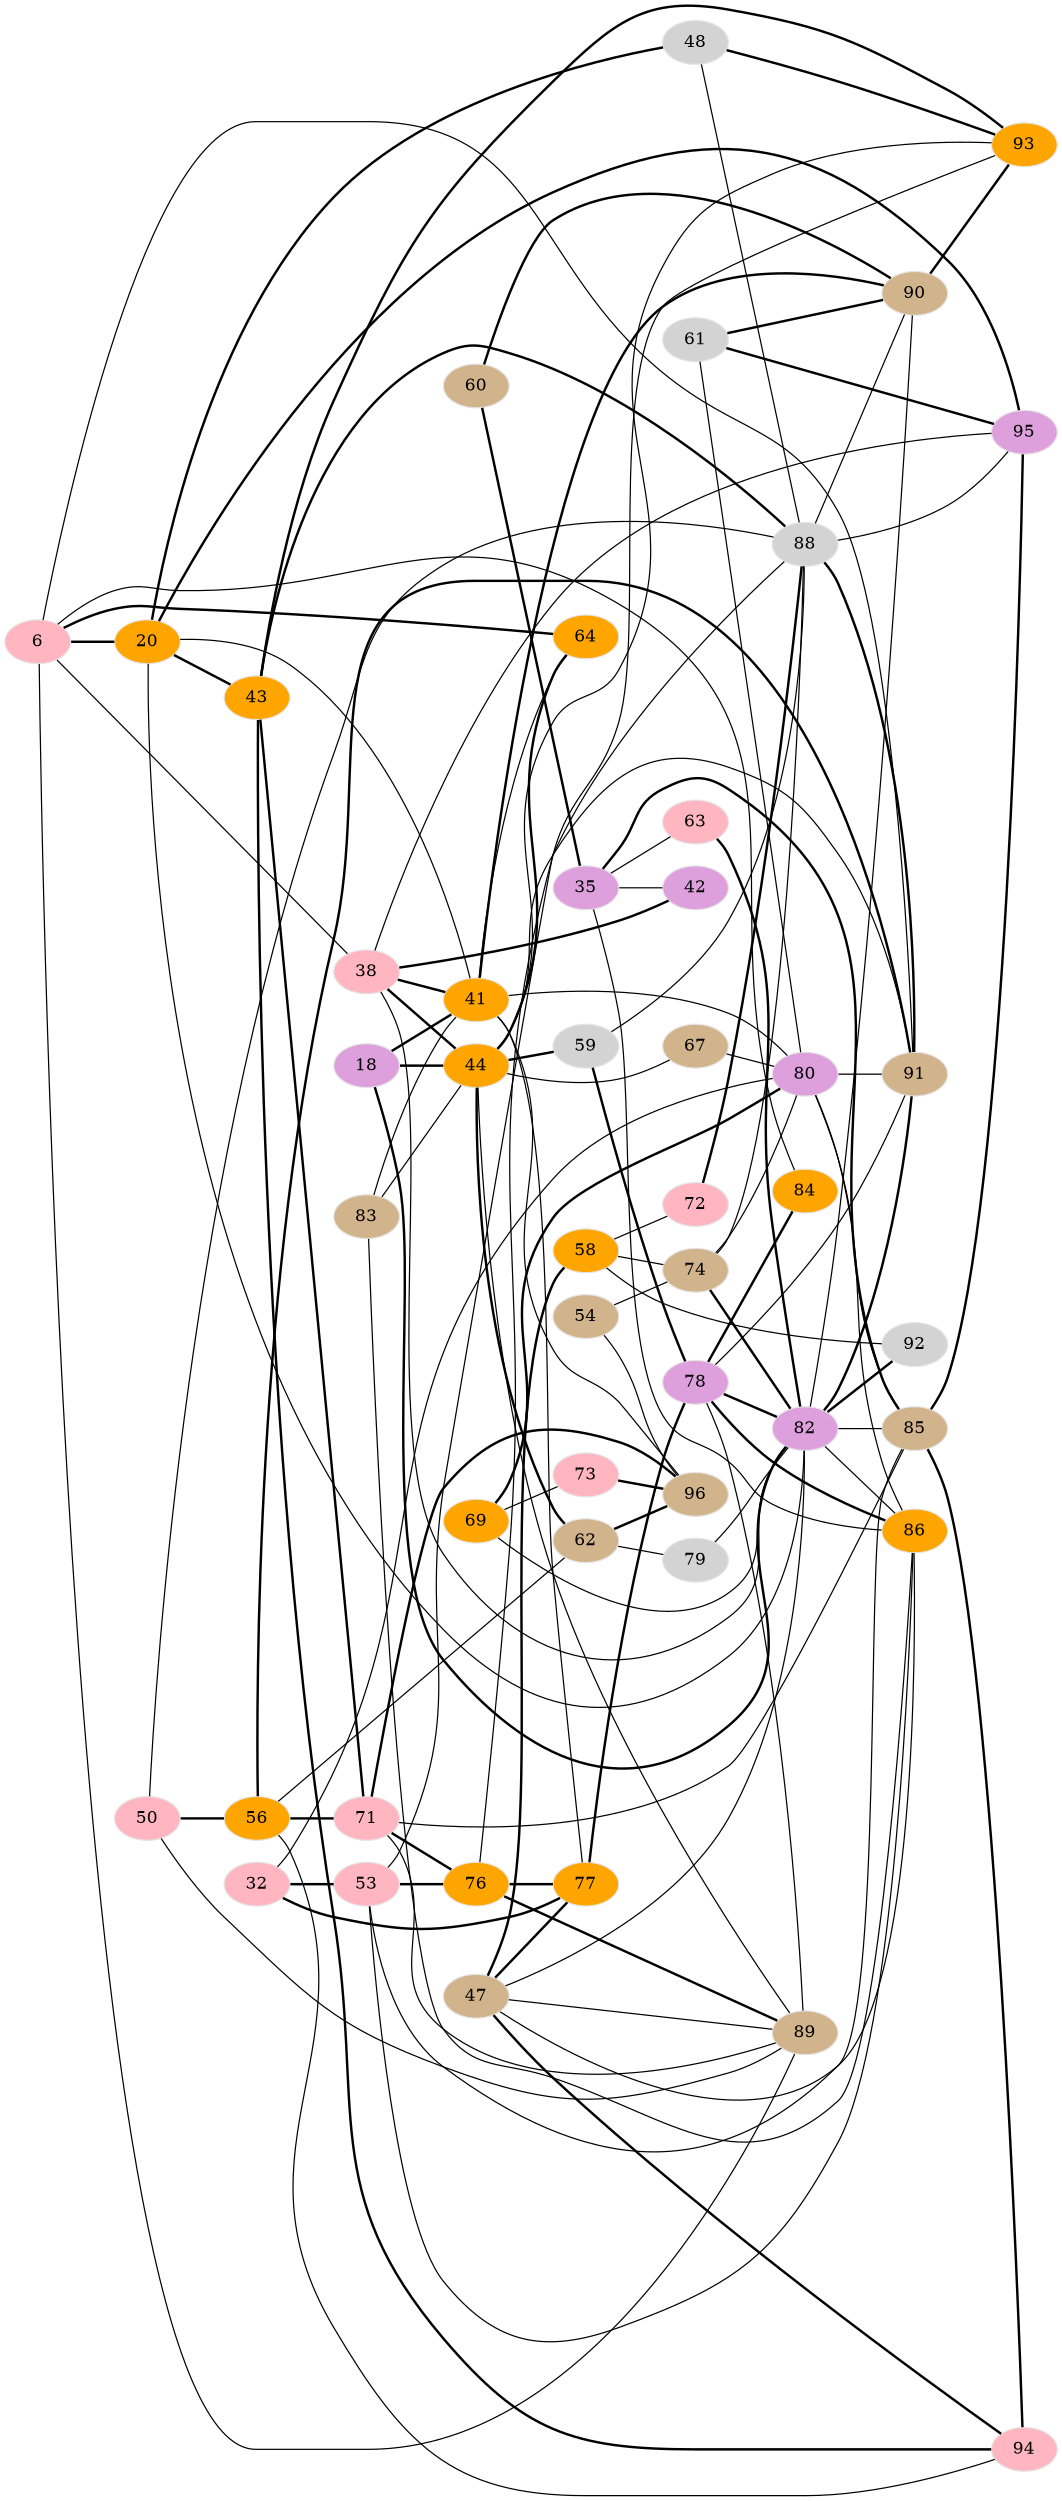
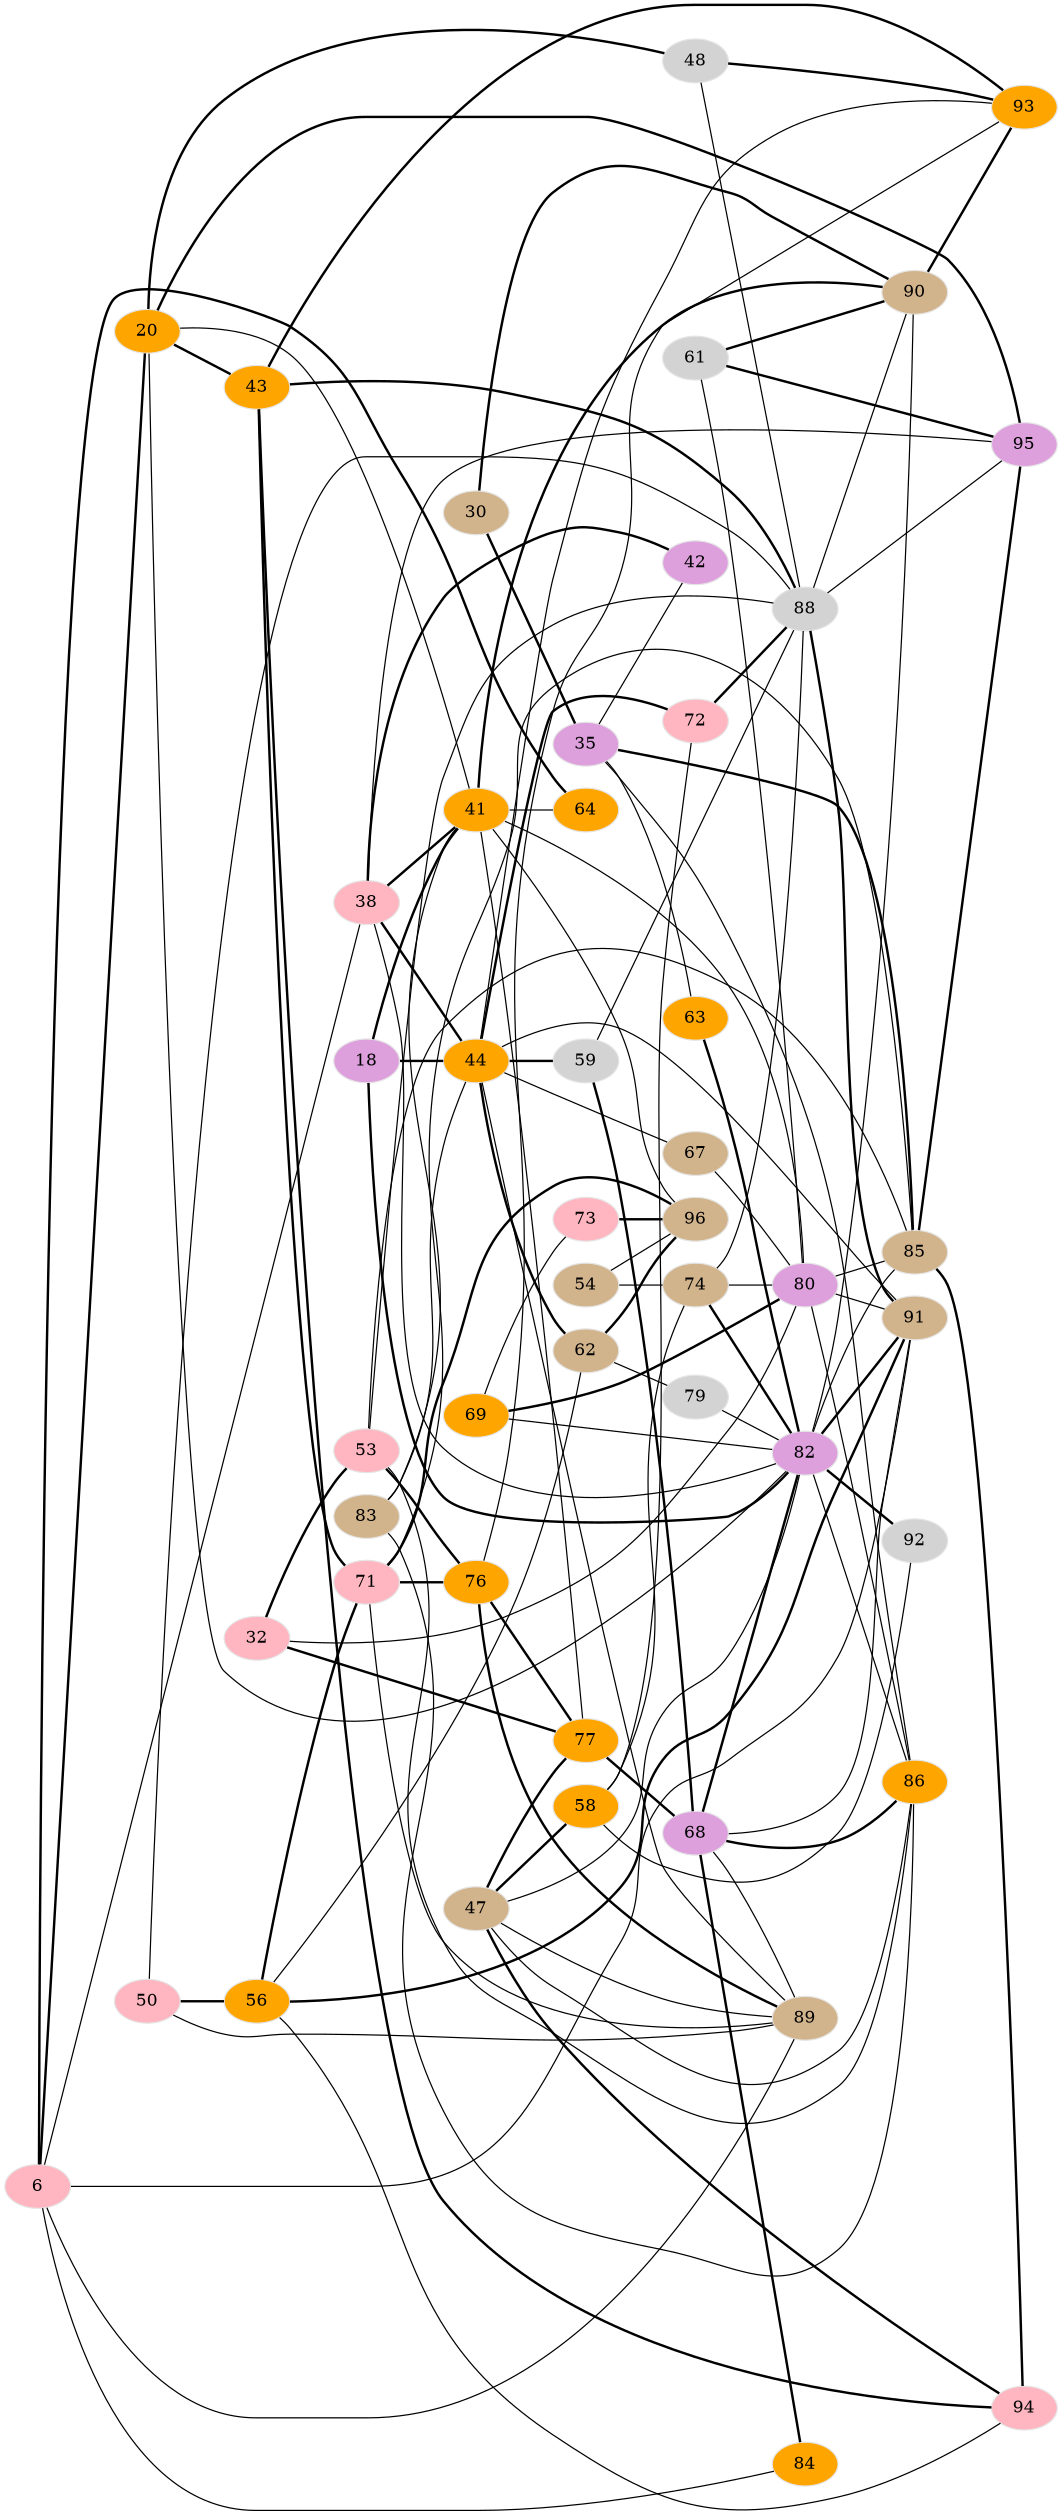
(476, 386) -> (476, 513)
(696, 822) -> (696, 1018)
(533, 852) -> (518, 849)
(696, 1382) -> (696, 1833)
